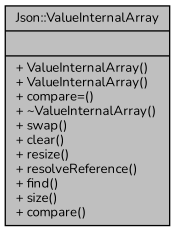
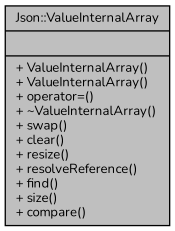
(55, 97) -> (55, 97)
